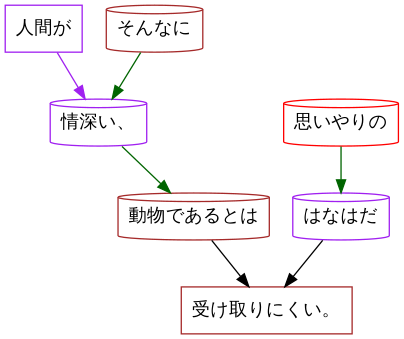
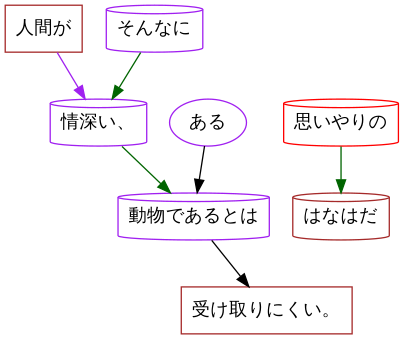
(44, 29) -> (44, 29)
(155, 29) -> (155, 29)
none -> (208, 123)
(194, 216) -> (194, 216)
(341, 216) -> (341, 216)
(308, 259) -> none
